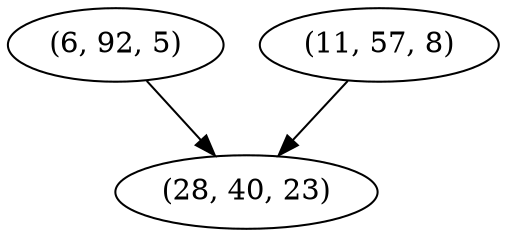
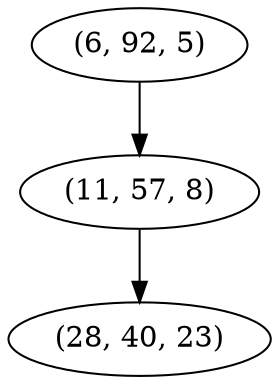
(174, 111) -> (140, 108)
